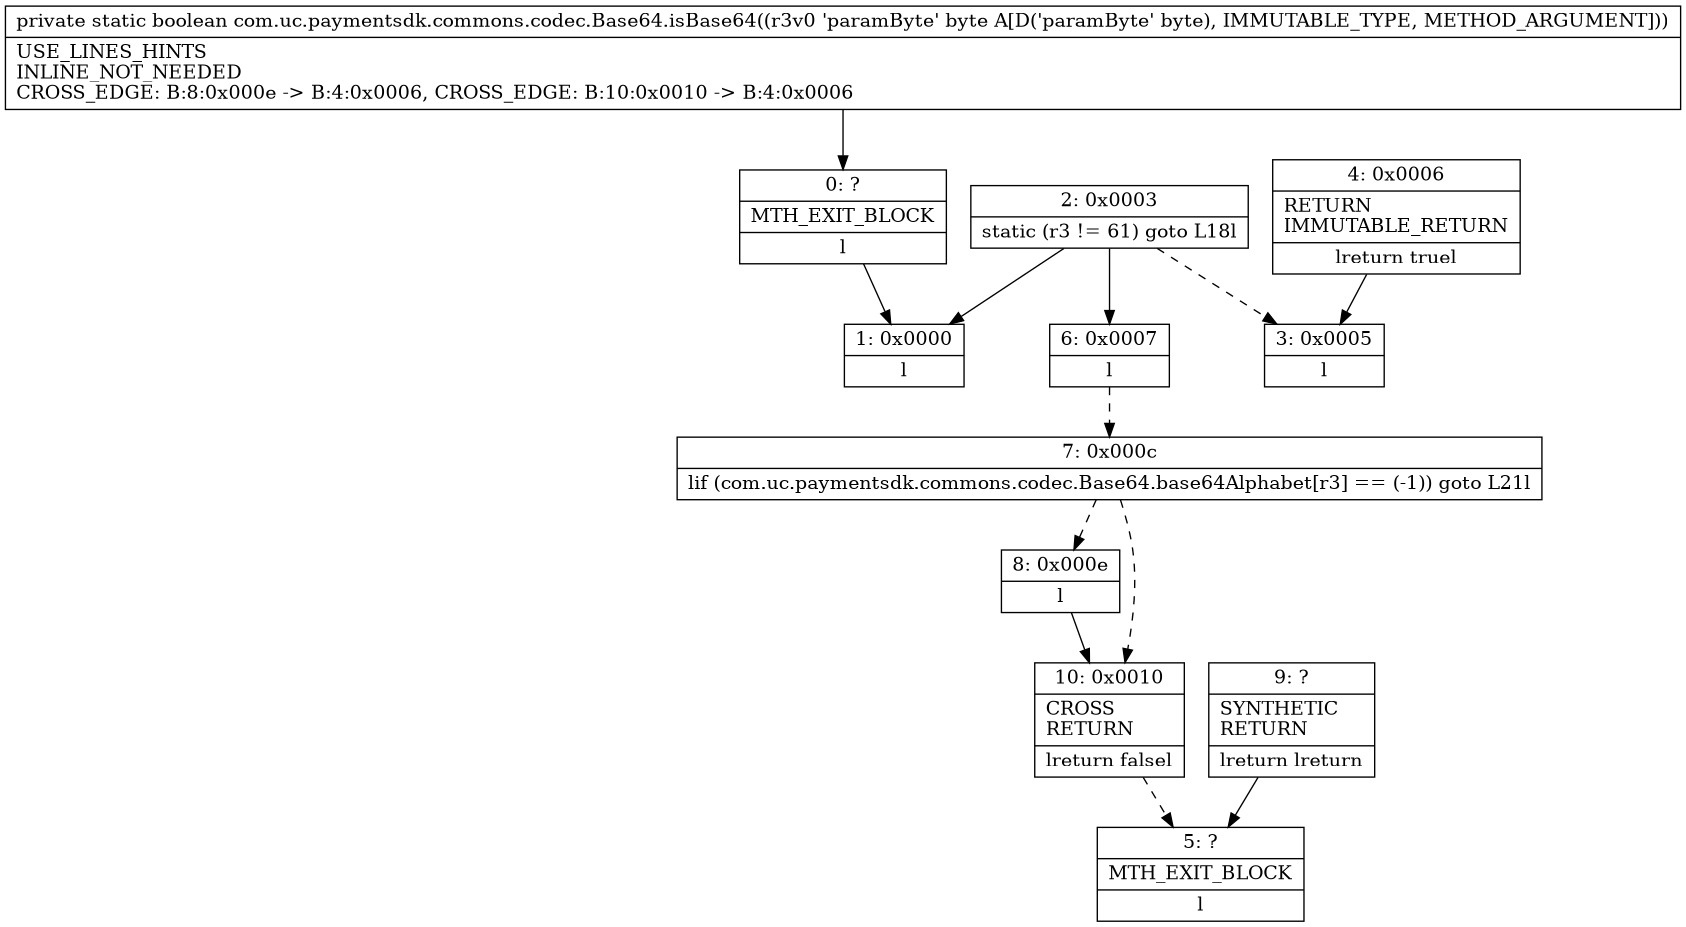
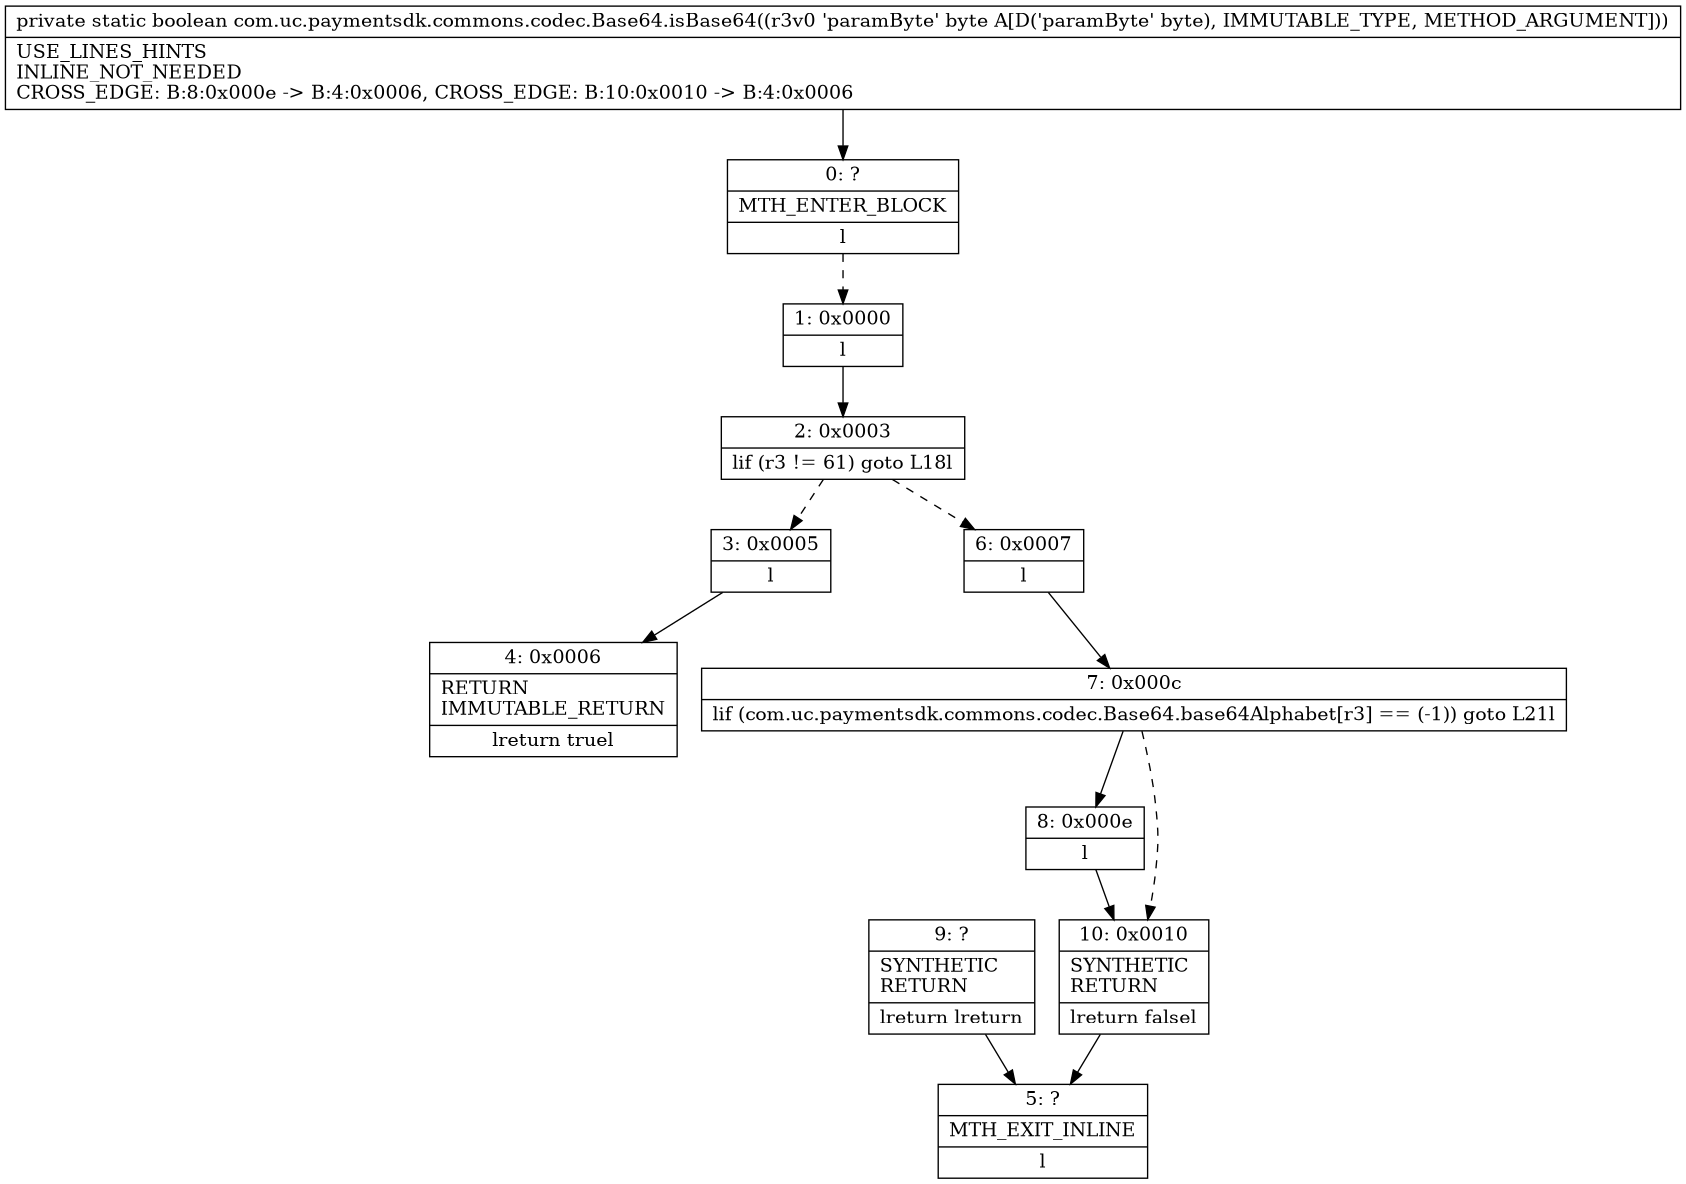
(843, 216) -> (843, 206)
(1110, 232) -> (843, 463)
(1110, 279) -> (928, 501)
(1013, 282) -> (843, 385)
(874, 288) -> (843, 272)
(1357, 293) -> (689, 614)
(1110, 405) -> (1074, 625)
(1088, 519) -> (1112, 763)
(1081, 709) -> (1130, 966)
(1155, 796) -> (1089, 1053)
(1201, 874) -> (1043, 1131)
